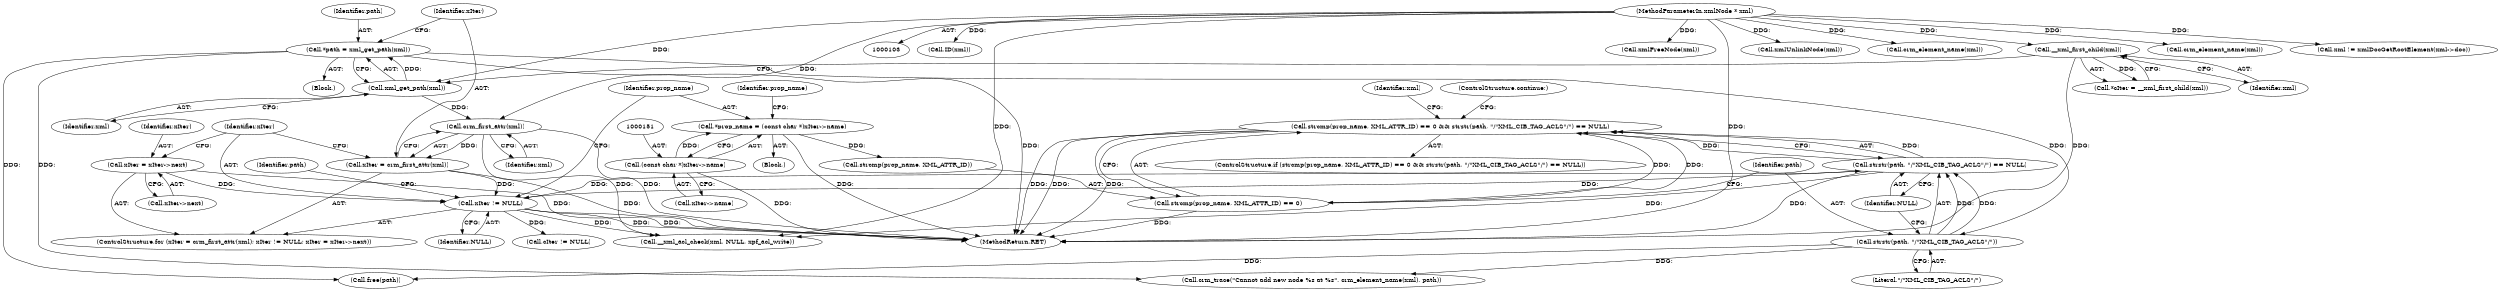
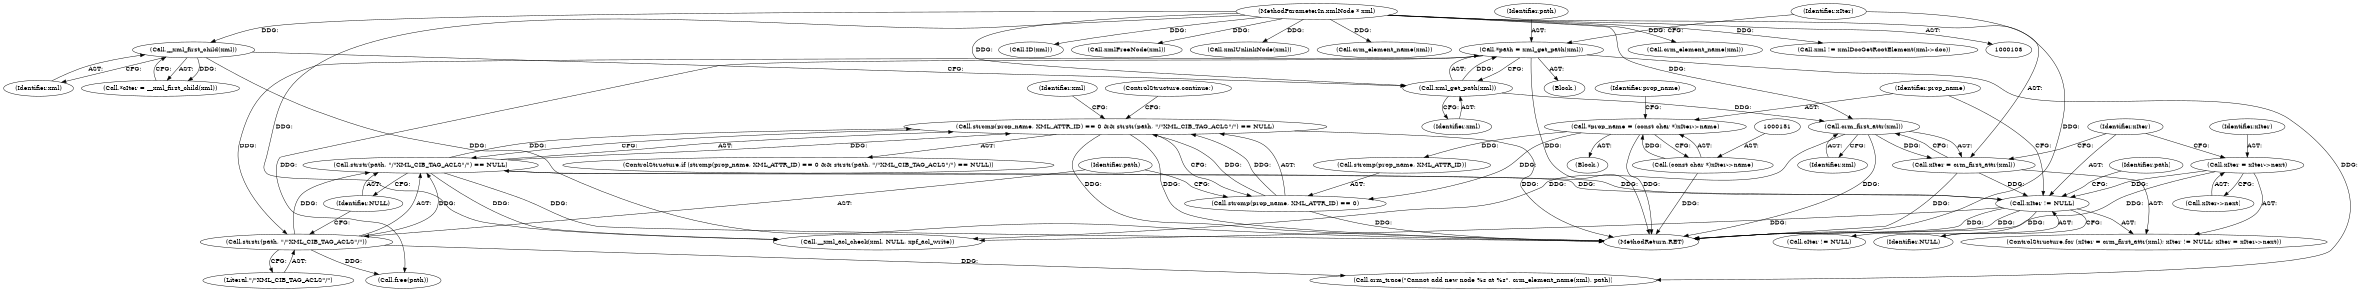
none -> (1492, 174)
(704, 204) -> none
